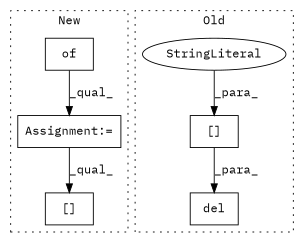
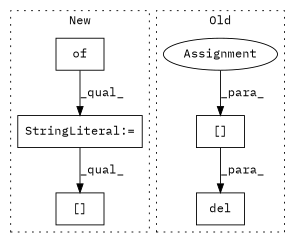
(214, 54) -> (220, 54)
(69, 132) -> (80, 132)
